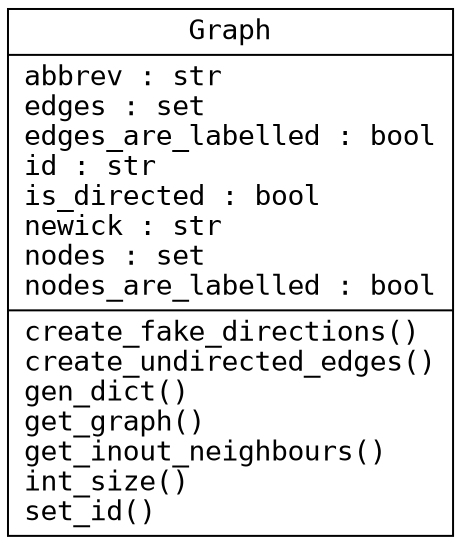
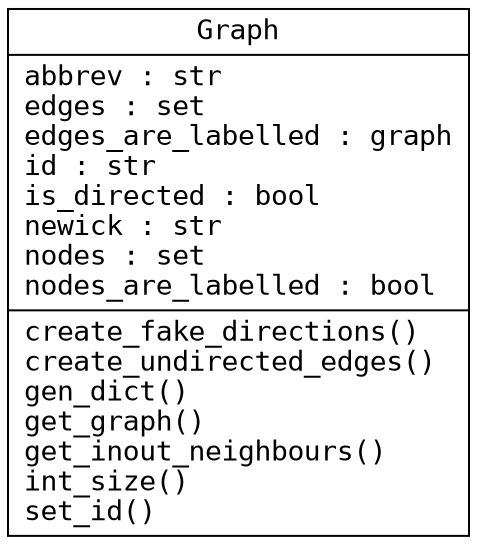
(231, 137) -> (239, 137)
